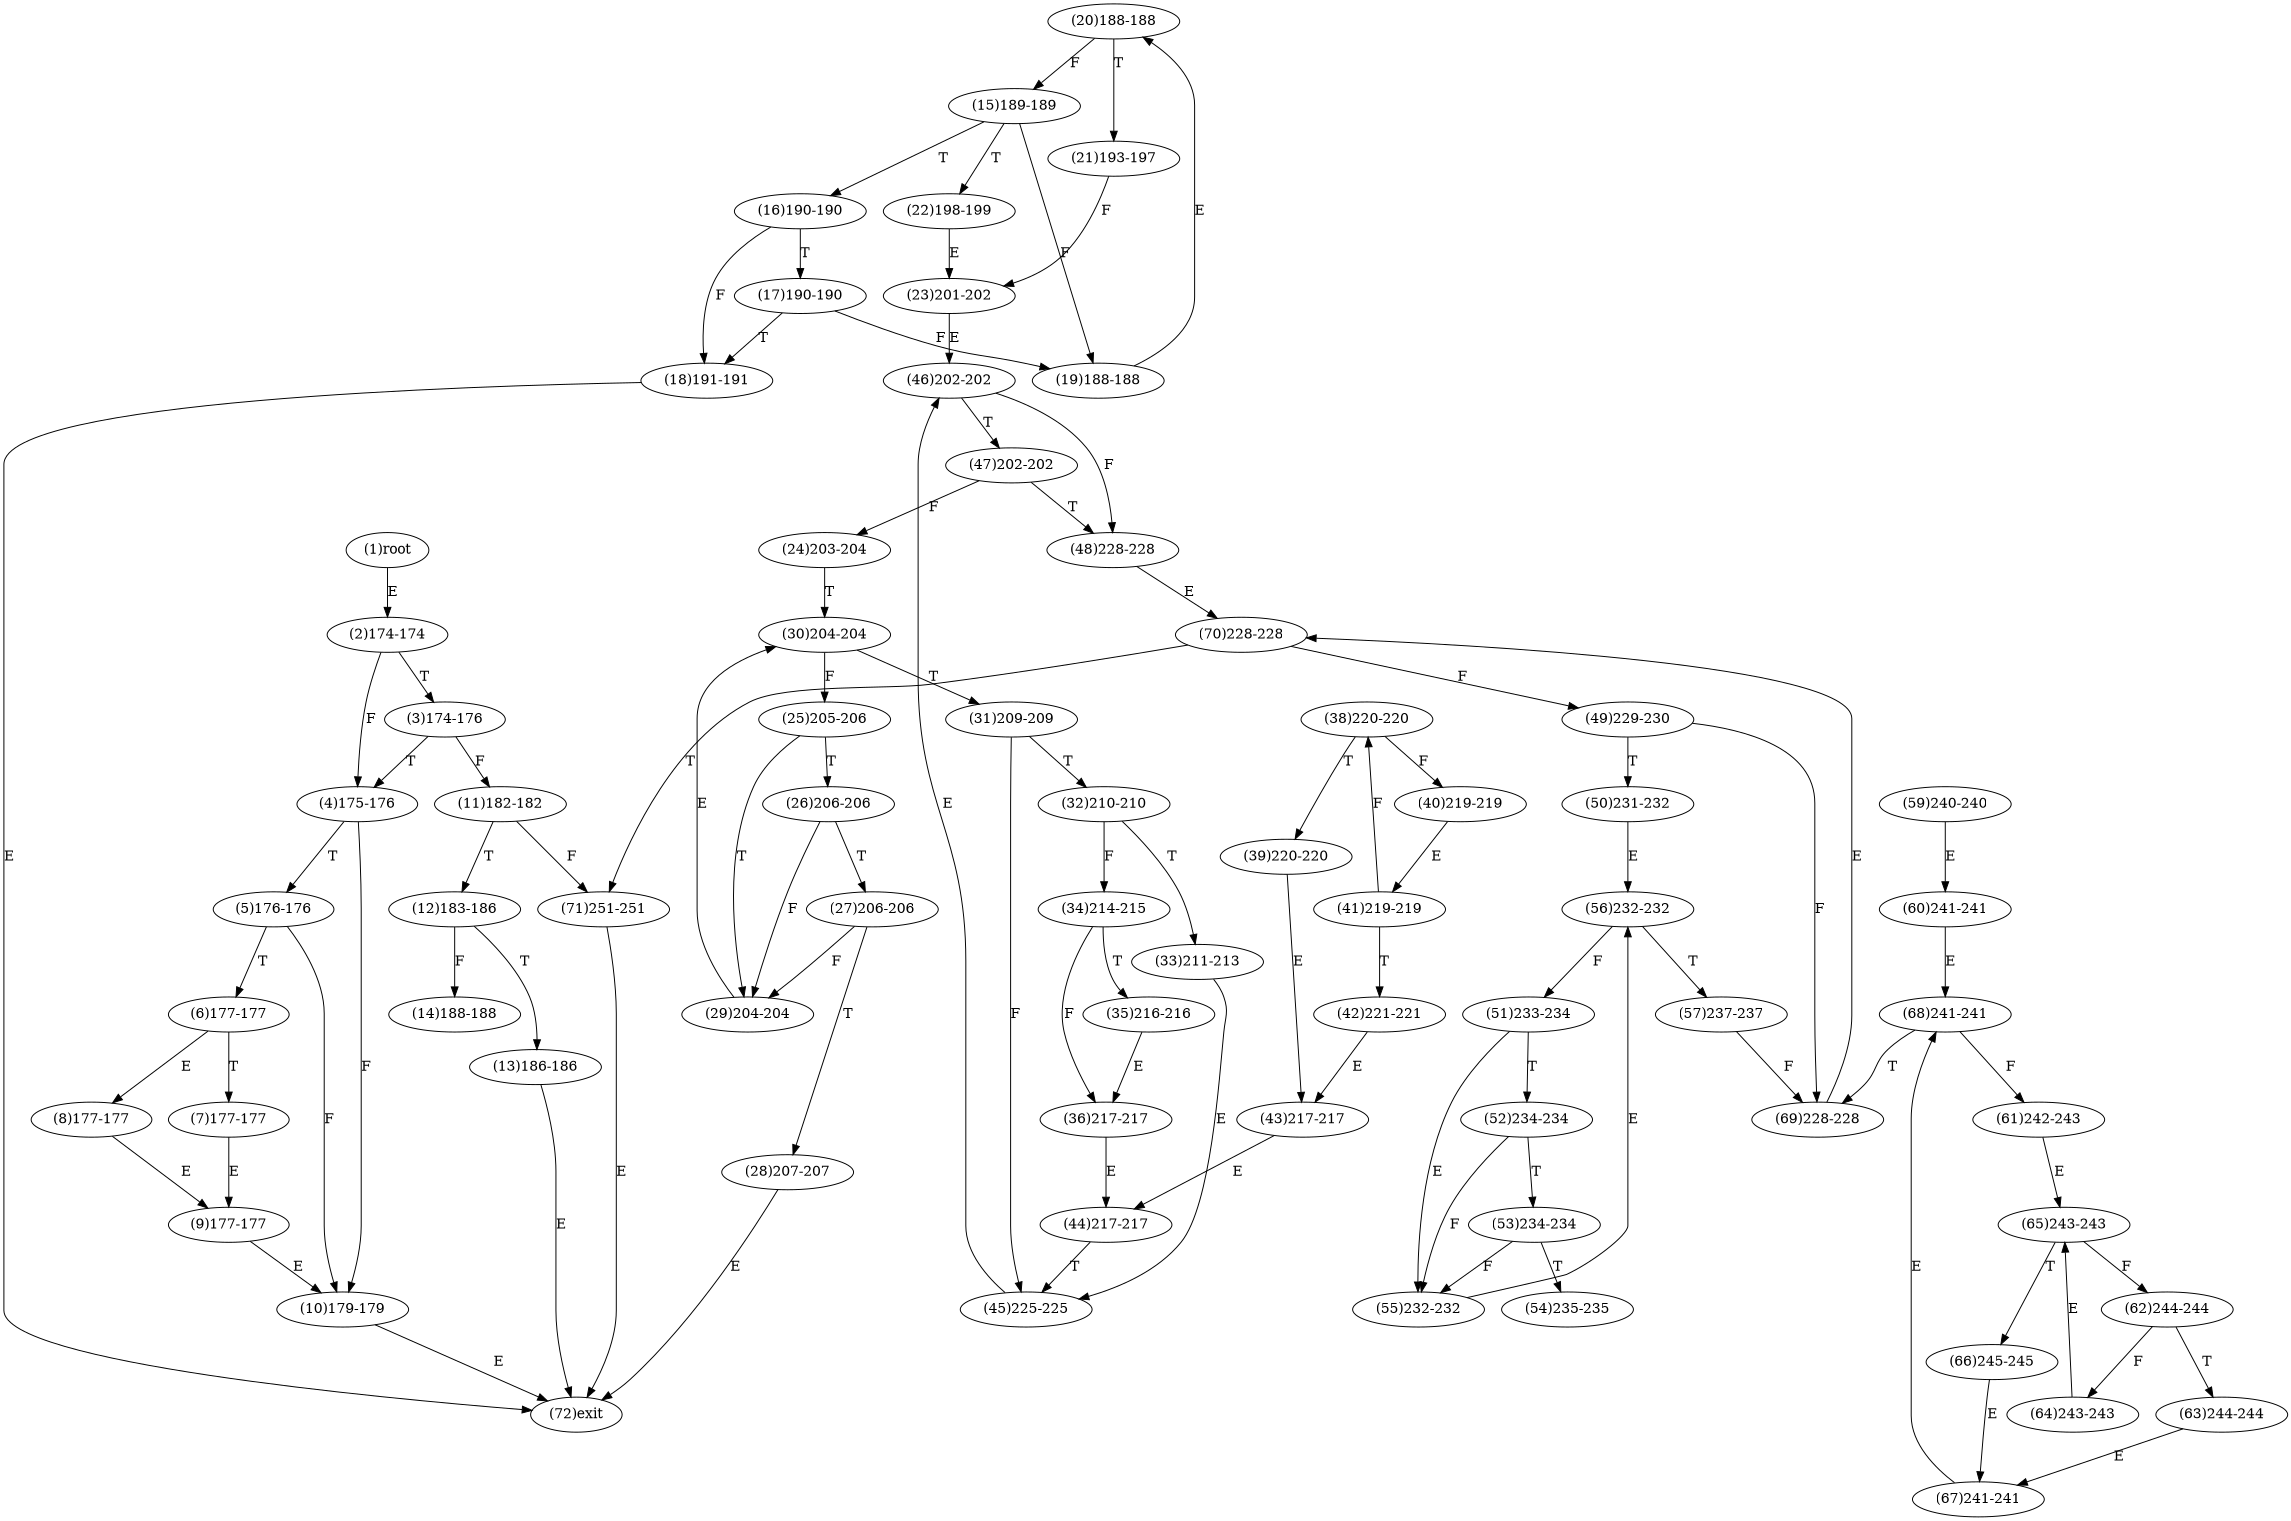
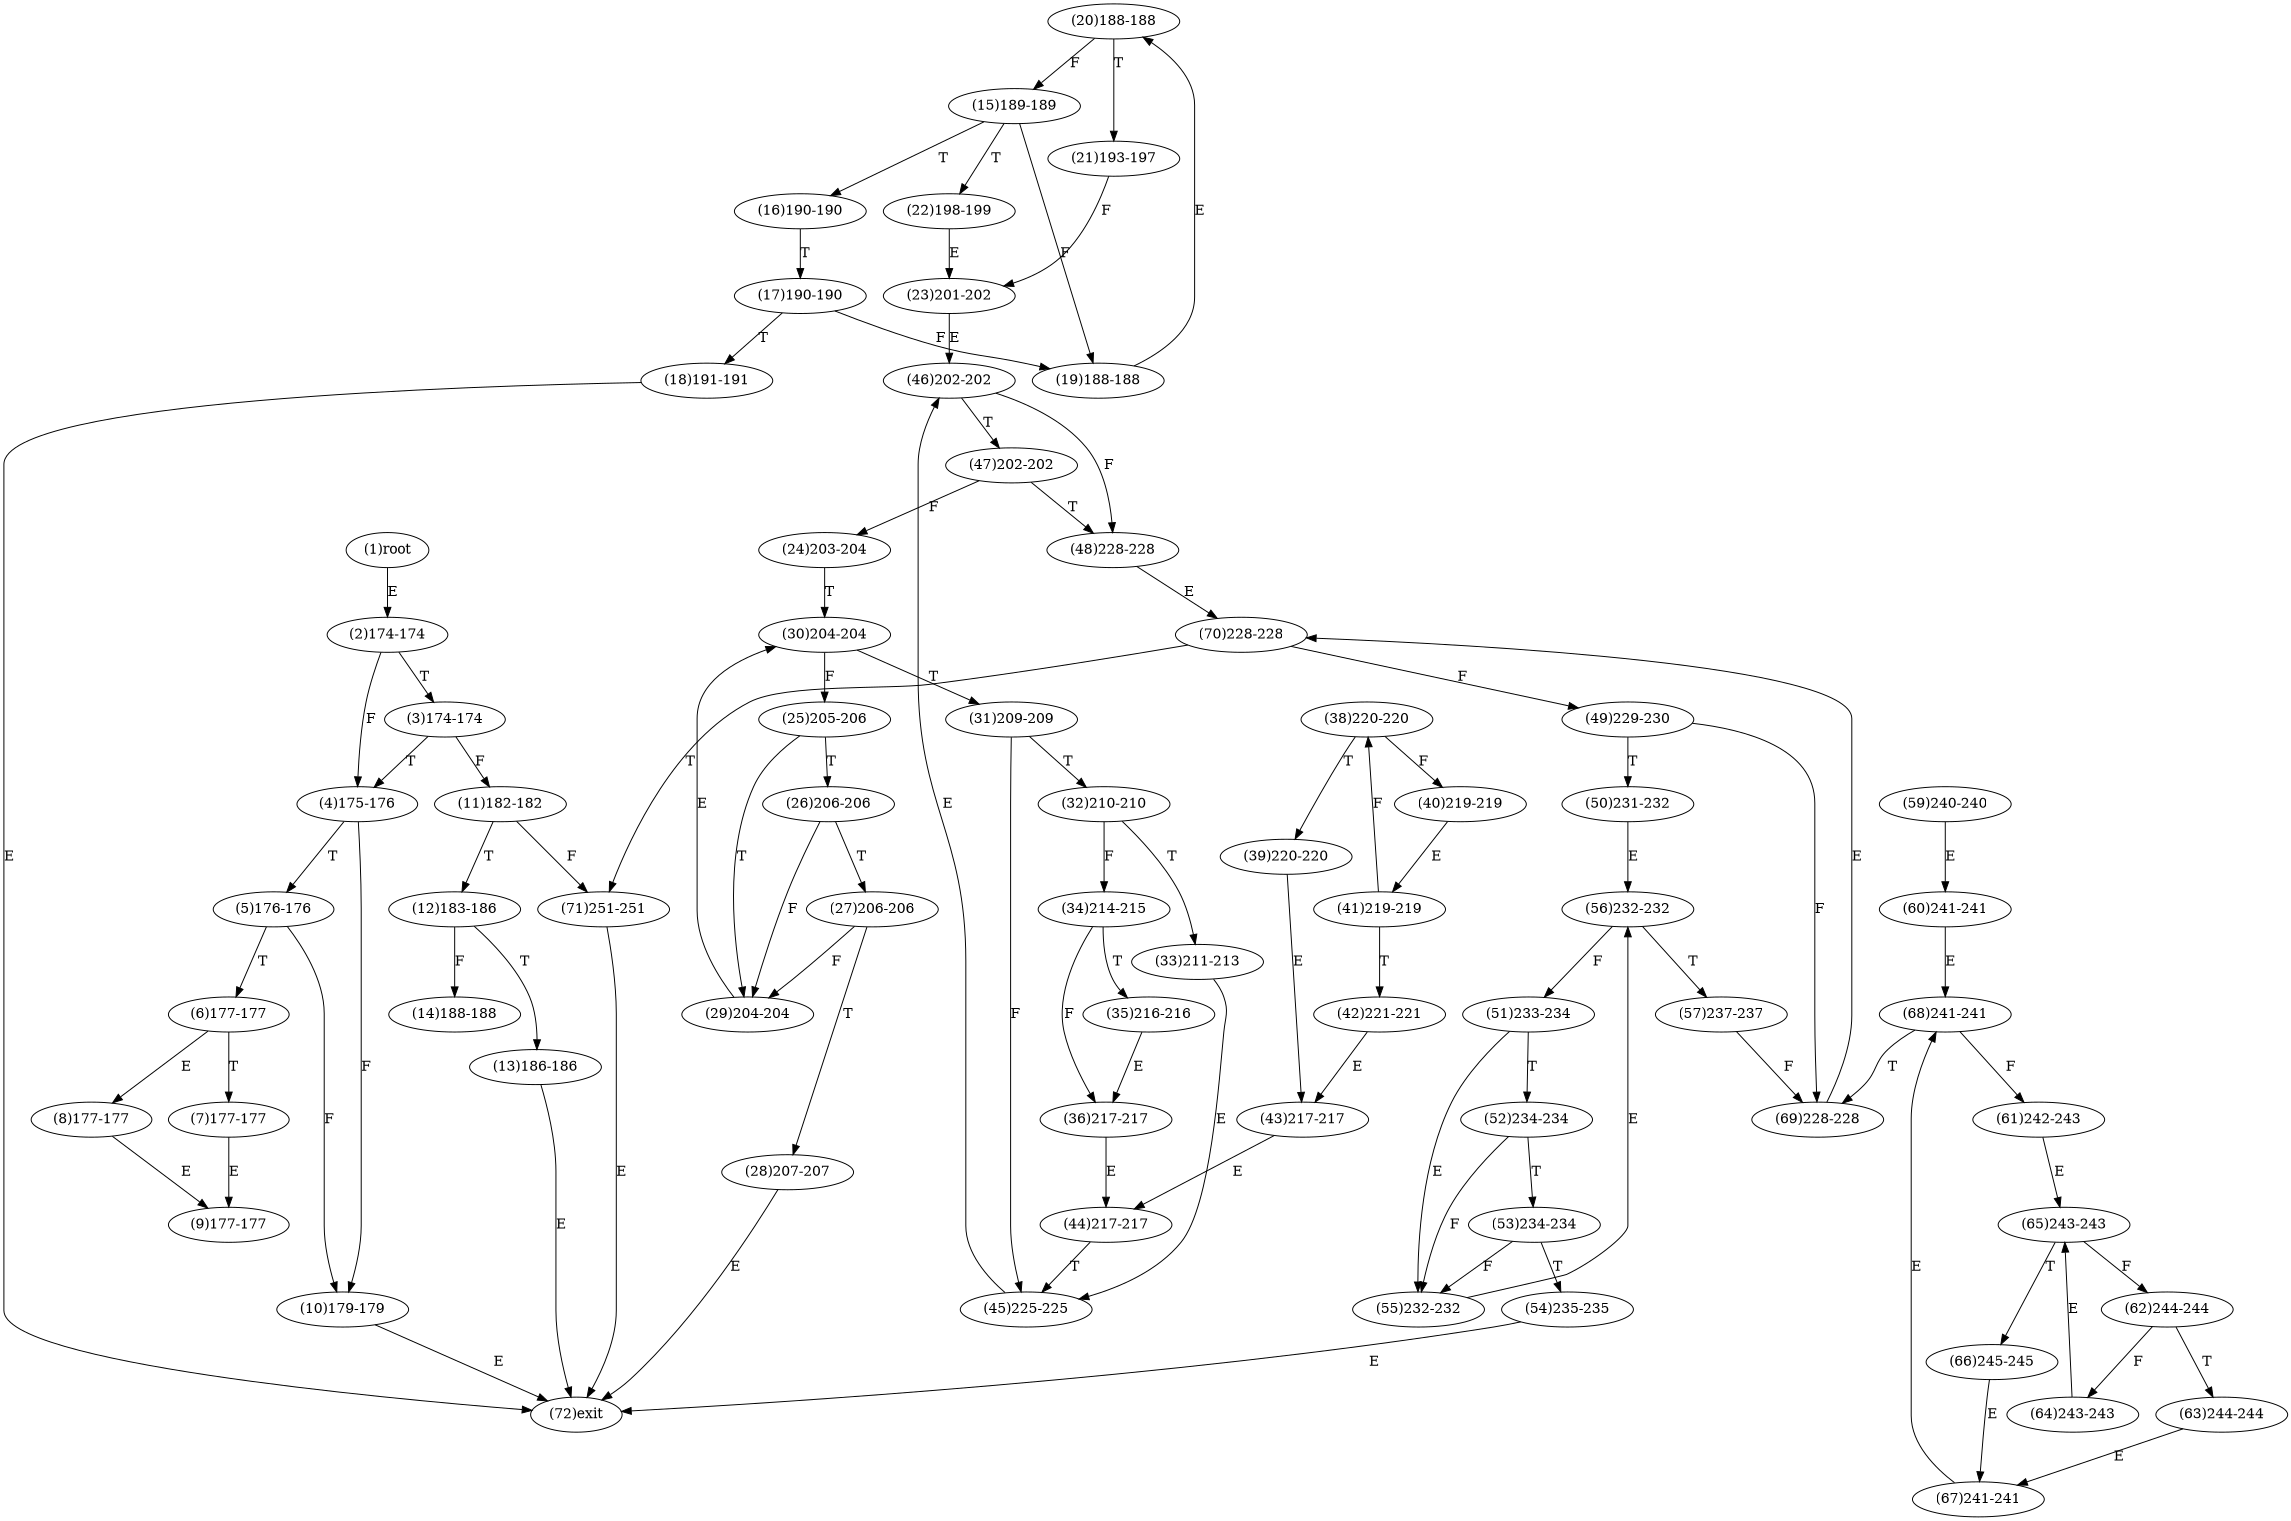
(715, 279) -> none
(445, 719) -> (445, 719)
(282, 1264) -> none
none -> (1077, 1378)
